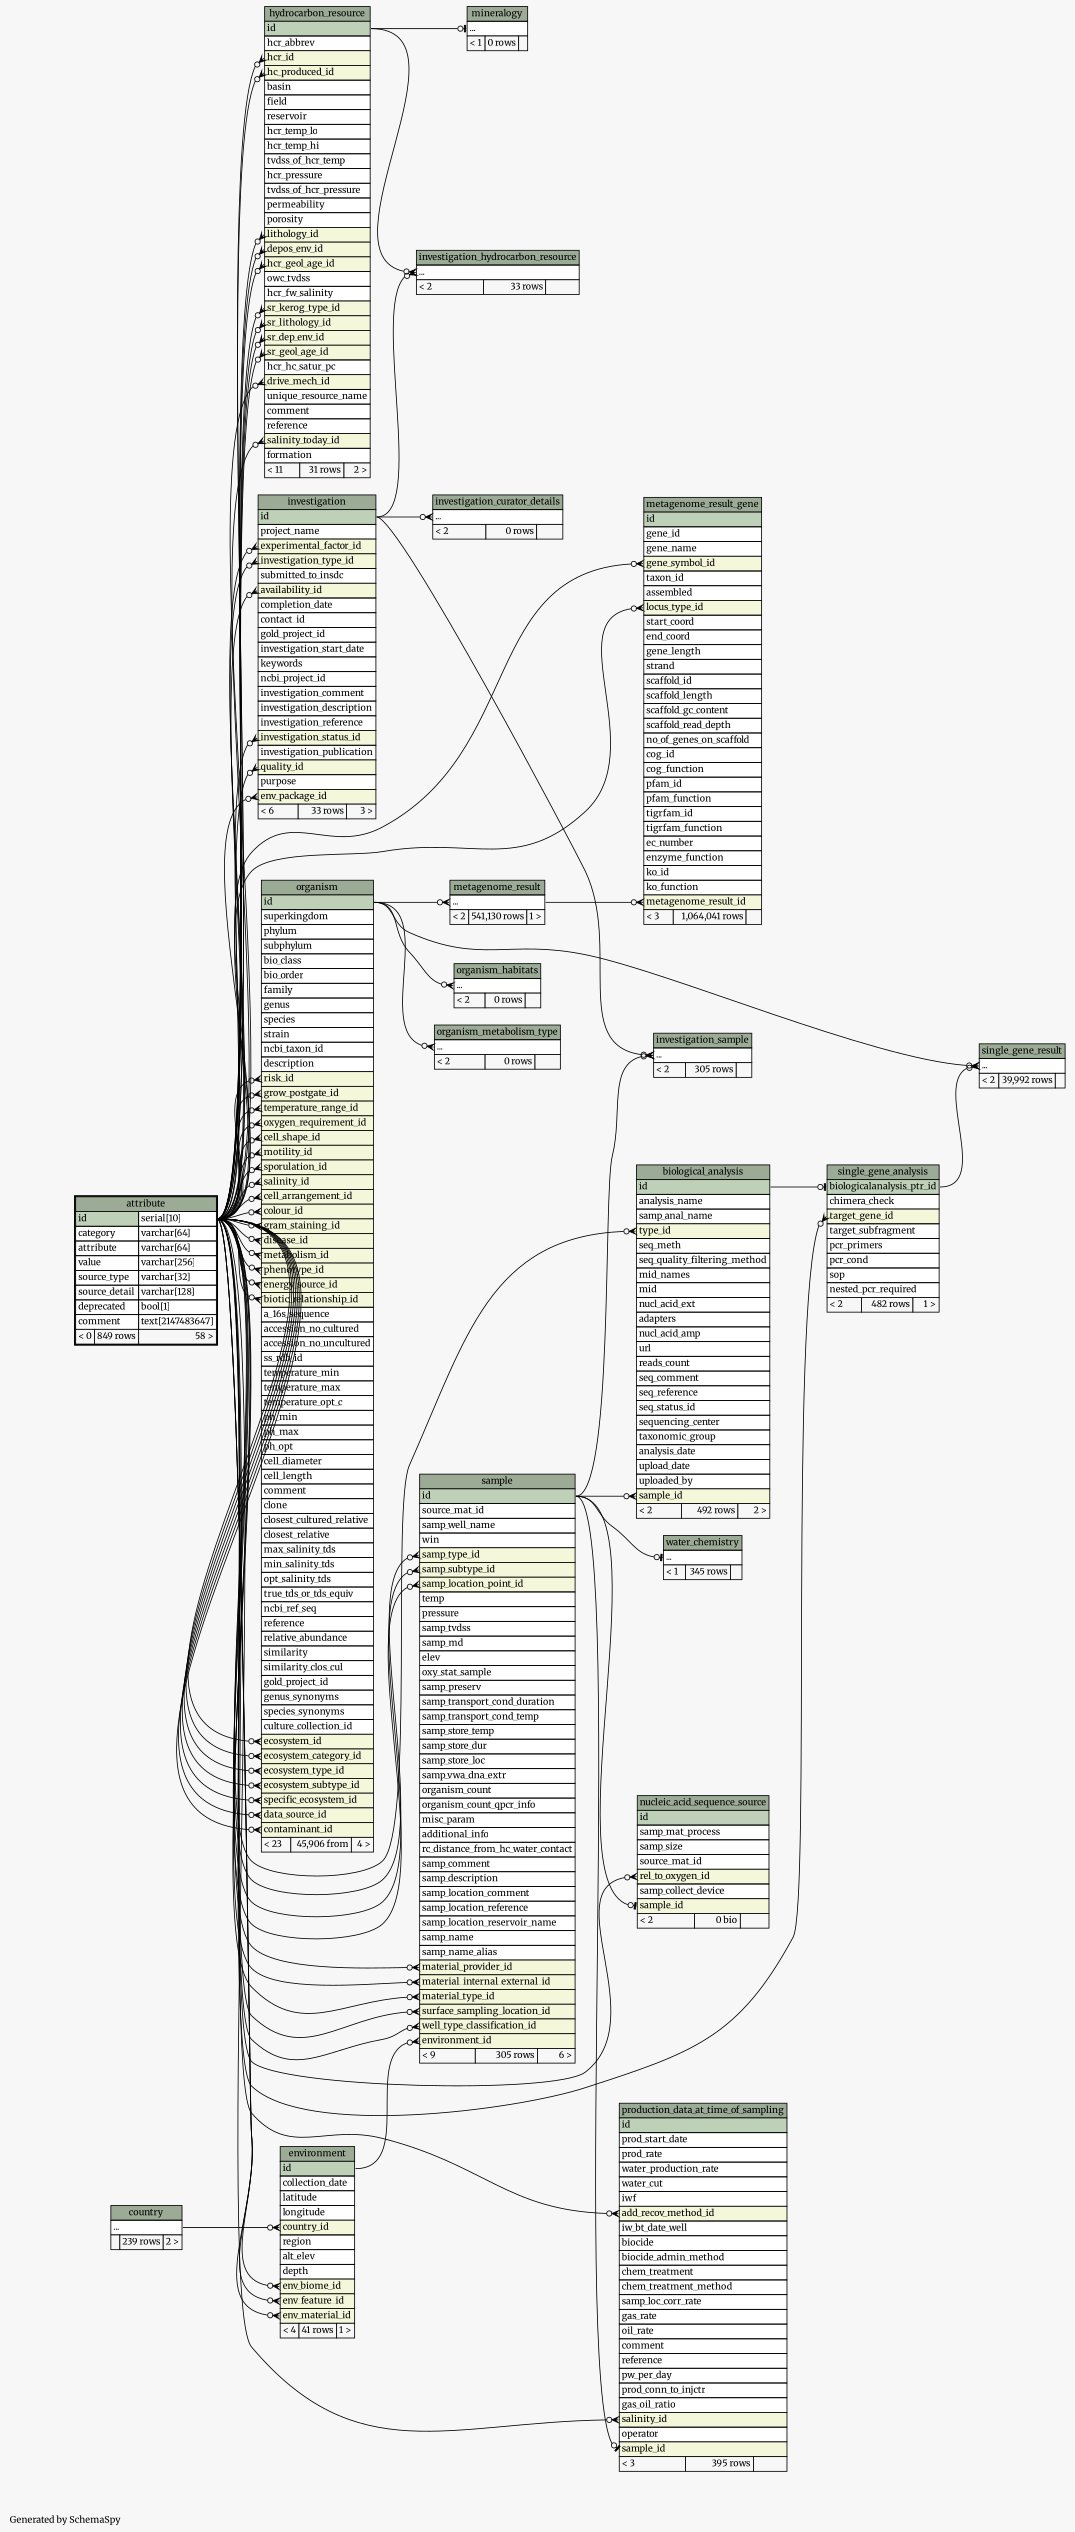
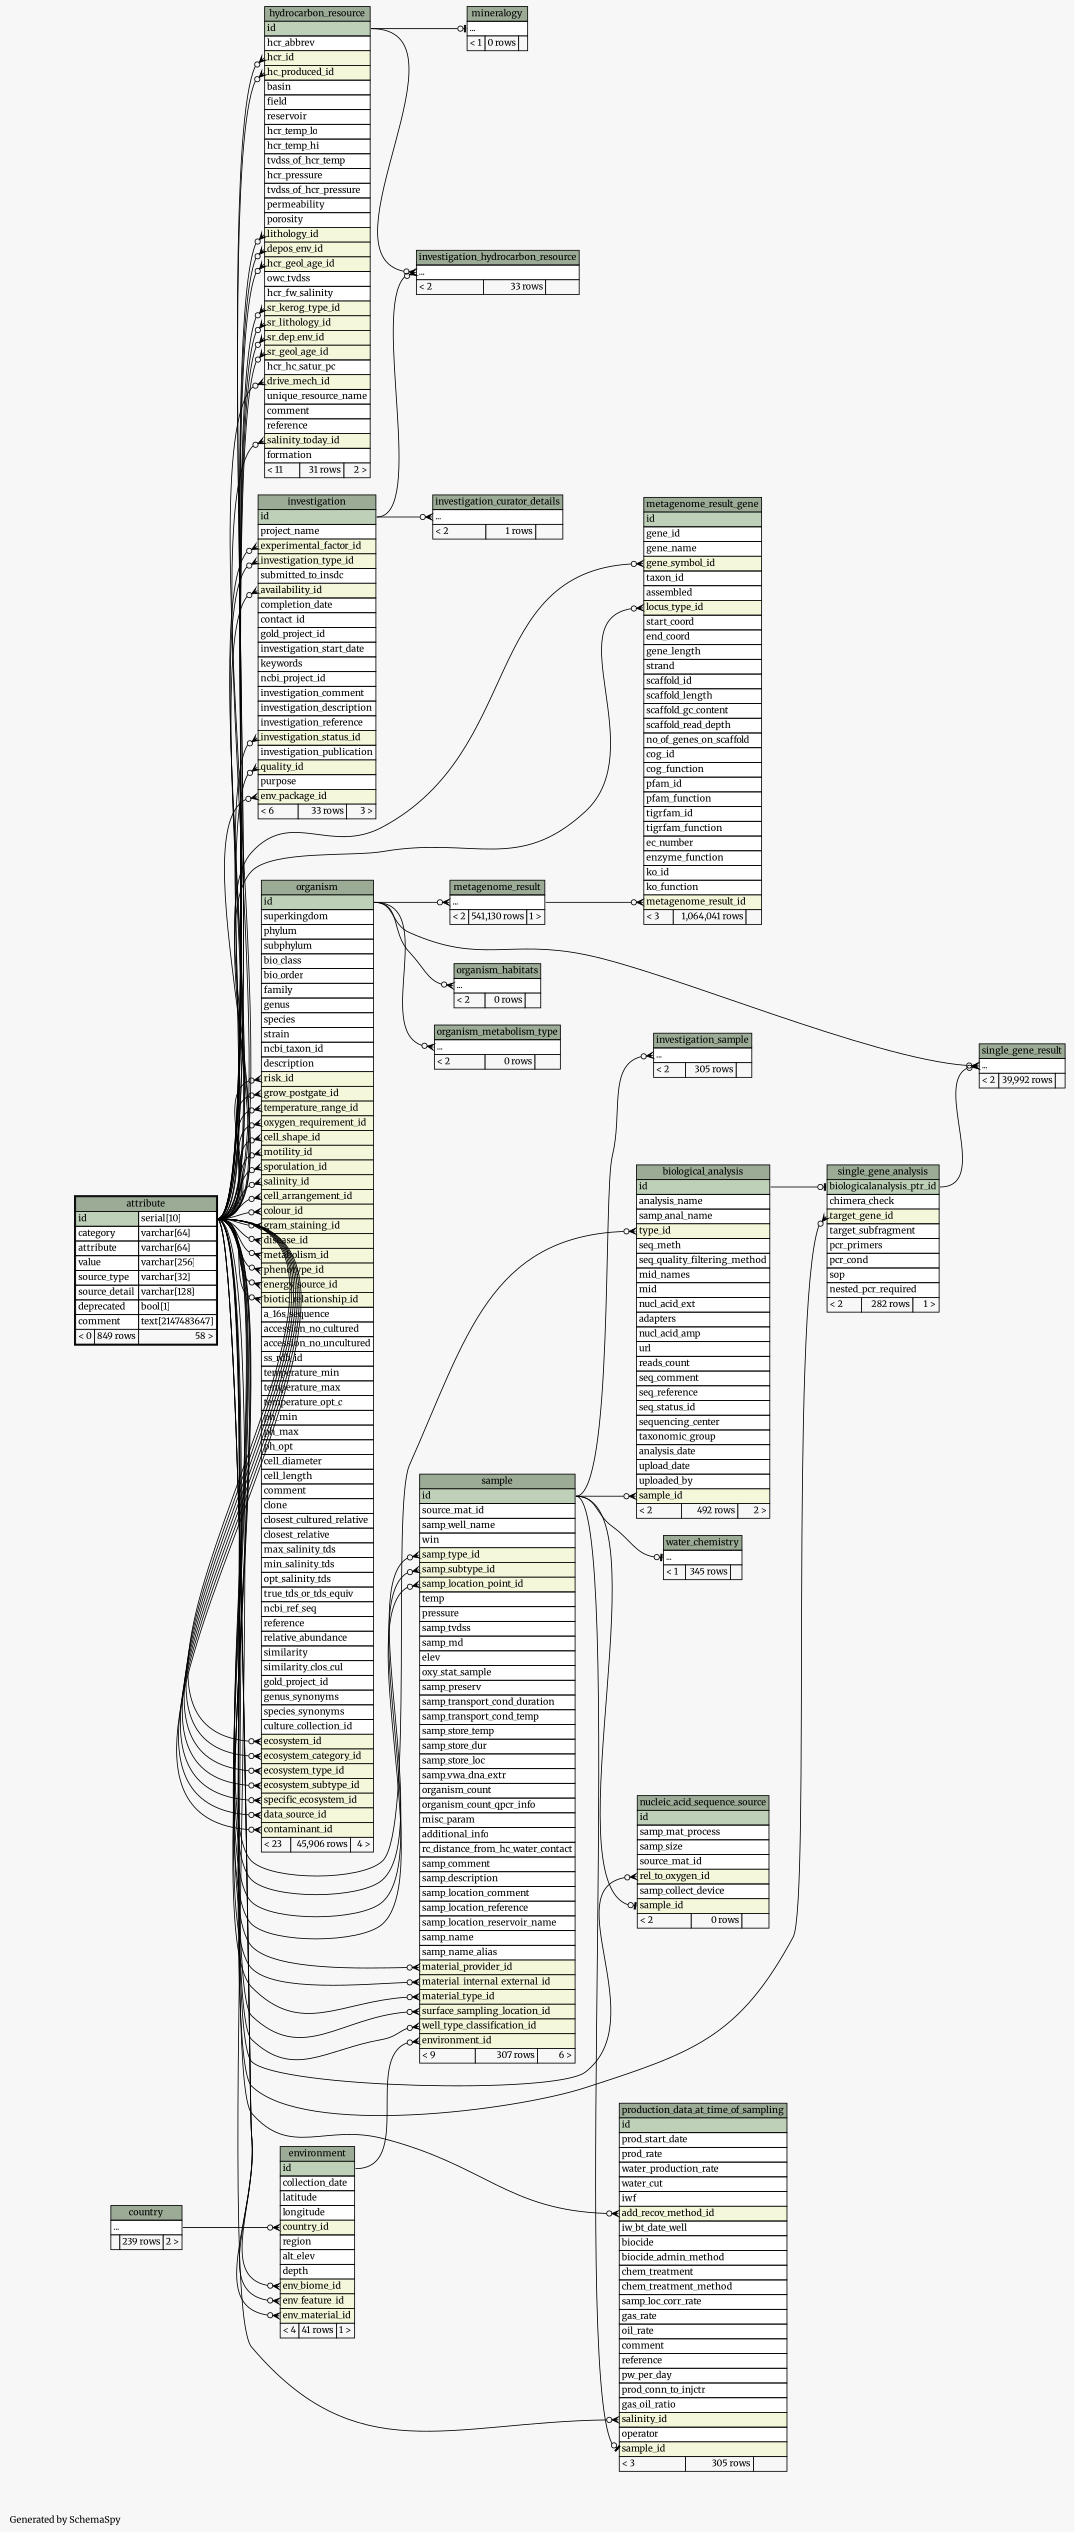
(520, 531) -> (519, 531)
(537, 780) -> none
(891, 1304) -> (891, 1304)
(323, 1844) -> (322, 1844)
(727, 1920) -> (725, 1920)
(515, 2055) -> (516, 2055)
(731, 2464) -> (731, 2464)
